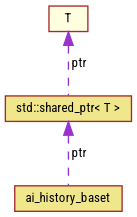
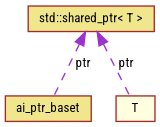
(68, 71) -> (117, 70)
(68, 199) -> (48, 109)
